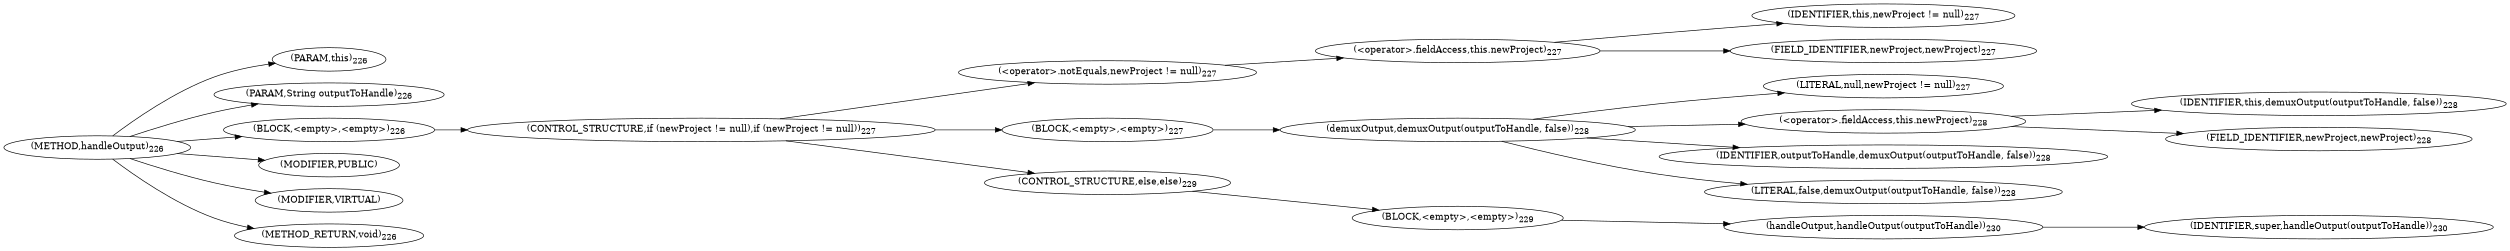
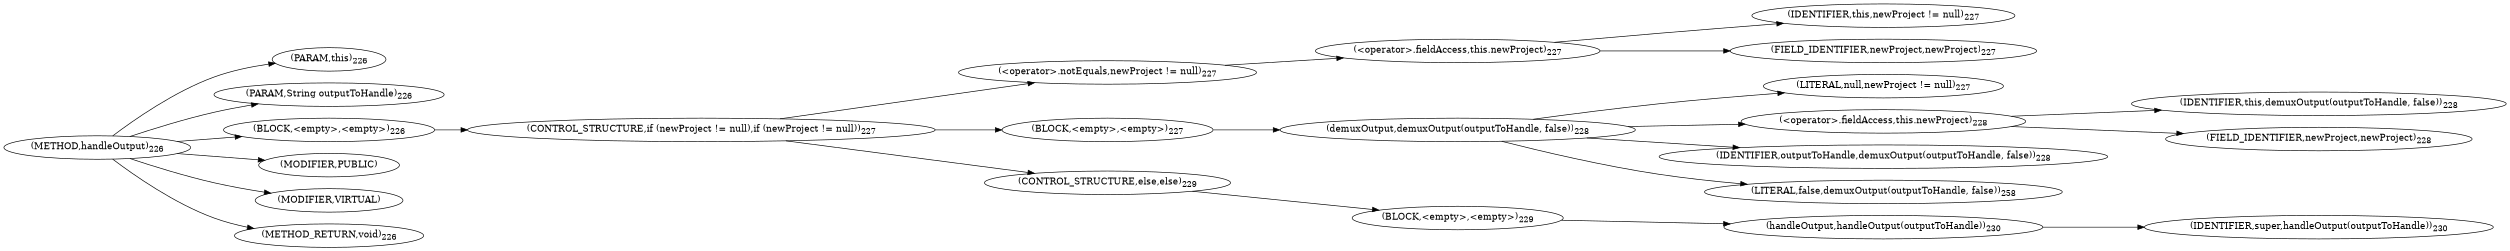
(2008, 191) -> (2008, 191)
